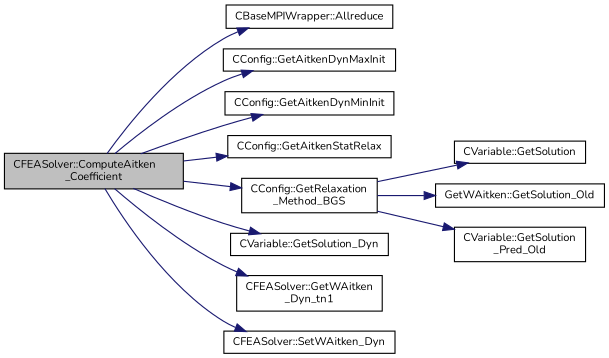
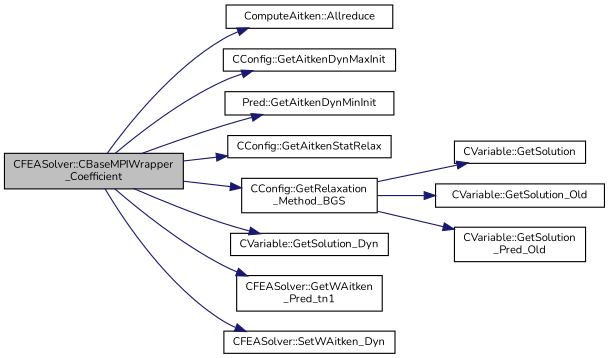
(309, 17) -> (309, 17)
(309, 103) -> (309, 103)
(94, 171) -> (94, 171)
(520, 196) -> (520, 196)
(309, 293) -> (309, 293)
